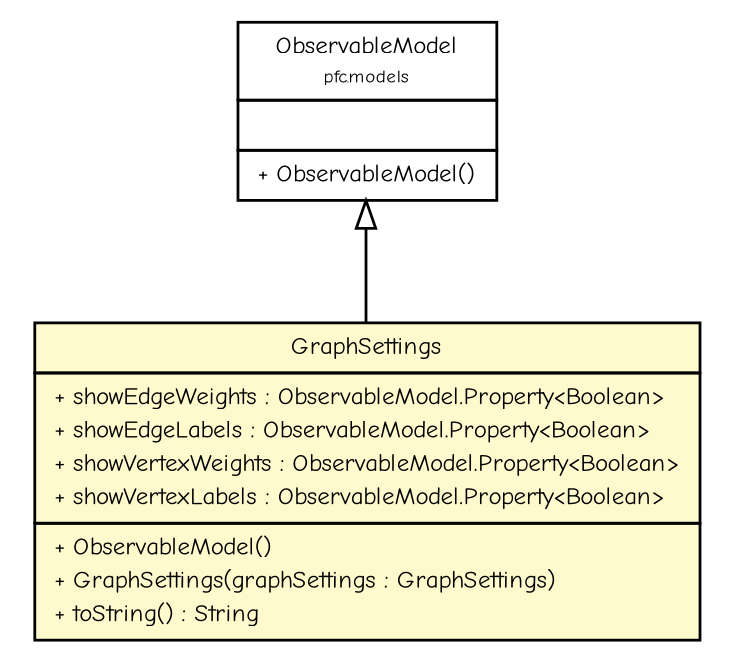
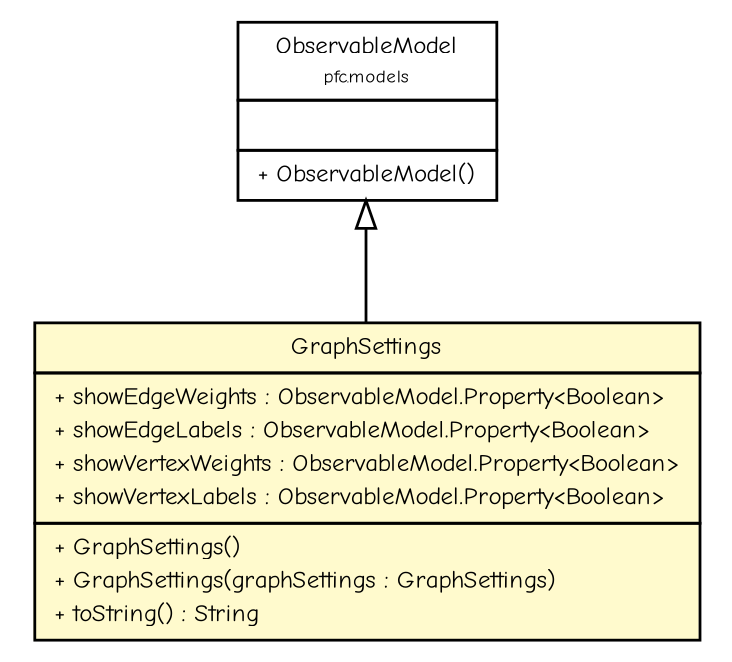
(164, 547) -> (148, 547)
